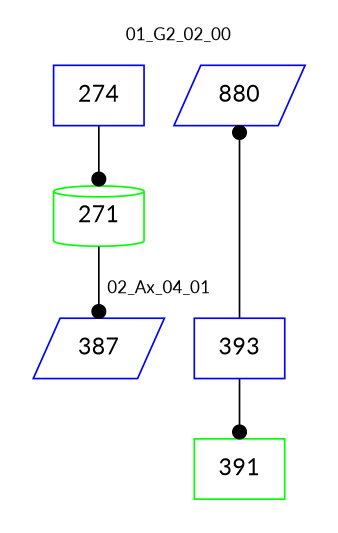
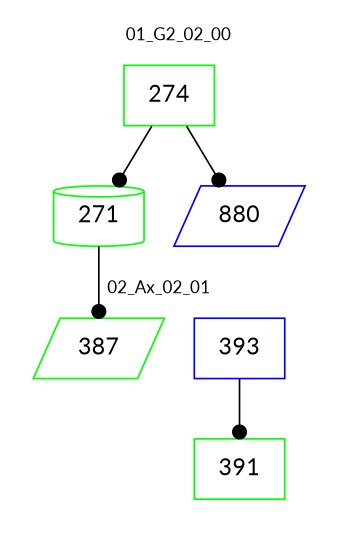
(99, 95) -> (169, 95)
(240, 229) -> (201, 150)
(159, 289) -> (159, 289)
(99, 348) -> (99, 348)
